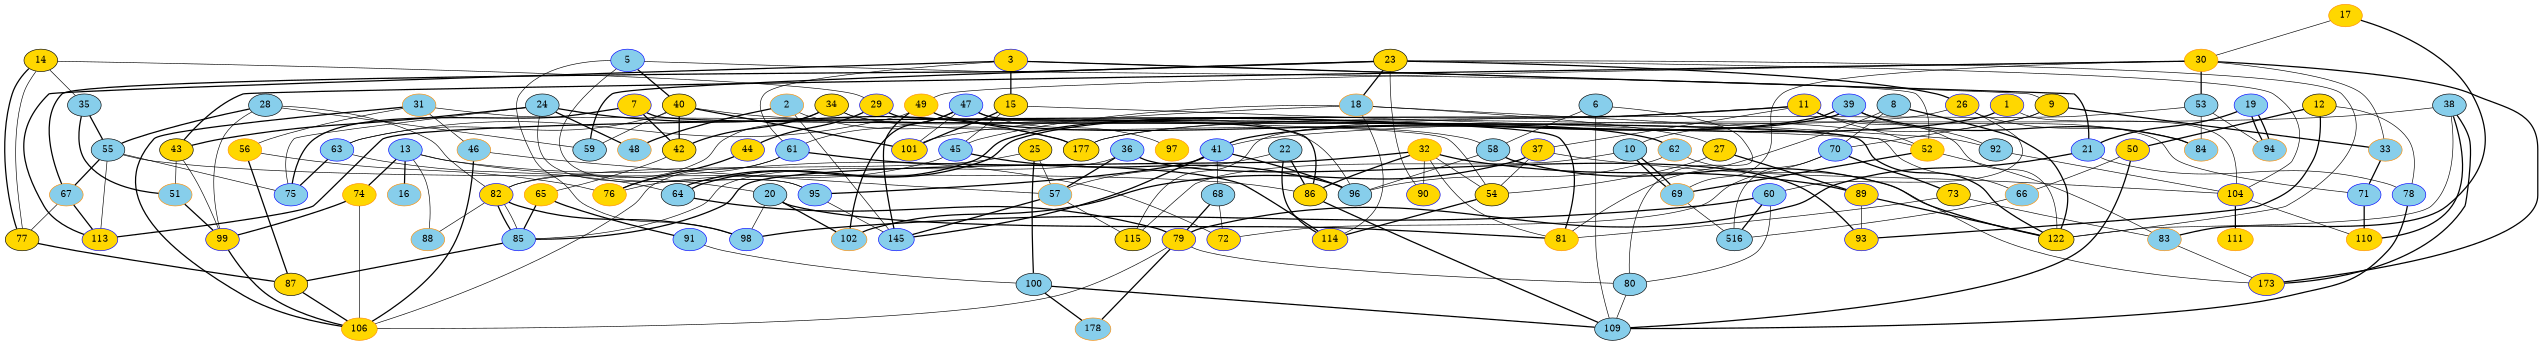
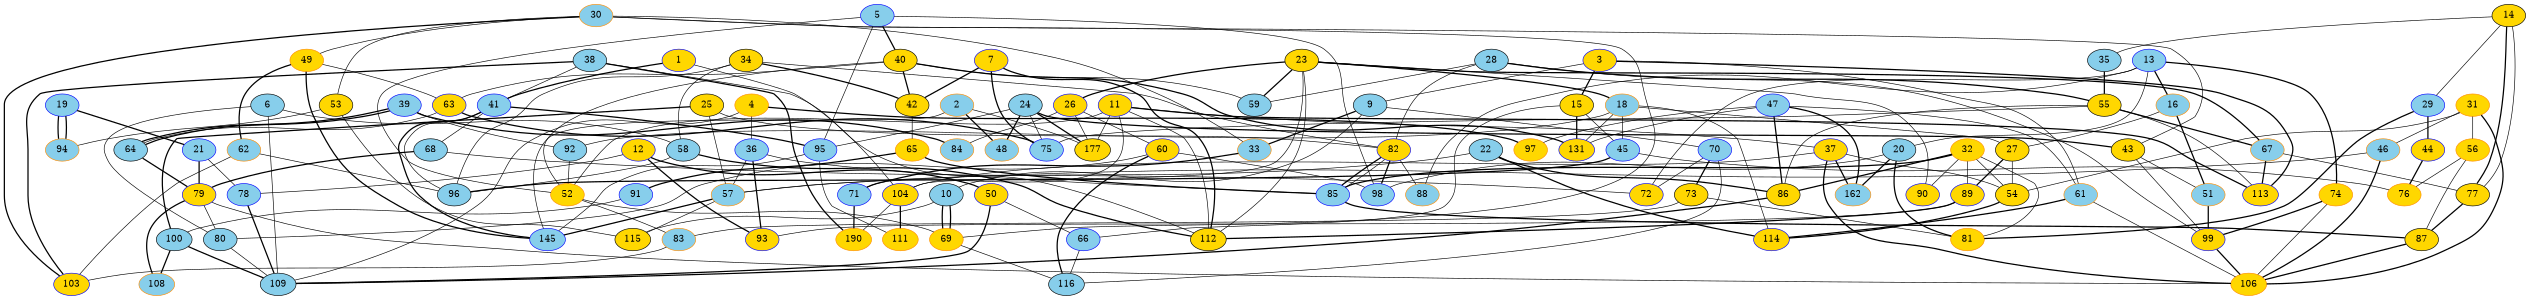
(2346, 16) -> none
(2201, 60) -> (596, 16)
(1125, 77) -> (1463, 31)
(1575, 78) -> none
(2201, 79) -> (443, 27)
(419, 105) -> (2473, 105)
none -> (752, 105)
(876, 105) -> (2428, 105)
(1894, 105) -> none
(2052, 105) -> (1370, 105)
(2201, 105) -> (336, 105)
(2319, 105) -> (638, 150)
(2201, 128) -> none
none -> (2081, 135)
(108, 150) -> (2104, 105)
(337, 150) -> (449, 105)
(792, 150) -> (2081, 195)
(909, 150) -> (1577, 150)
(1830, 168) -> (750, 212)
(1288, 169) -> (412, 134)
(1091, 172) -> (740, 172)
(2115, 172) -> (569, 172)
(701, 173) -> none
(1643, 173) -> (1967, 172)
(98, 174) -> (2189, 147)
(1677, 195) -> (946, 240)
(1769, 195) -> (1162, 150)
(2022, 195) -> (1083, 240)
none -> (835, 208)
(1283, 219) -> (1272, 168)
(269, 220) -> (2445, 194)
(849, 240) -> (1853, 195)
(1735, 240) -> (1066, 284)
(2056, 240) -> (1208, 240)
(2364, 240) -> (854, 240)
none -> (2000, 262)
(2267, 284) -> (72, 284)
(1093, 329) -> (157, 284)
